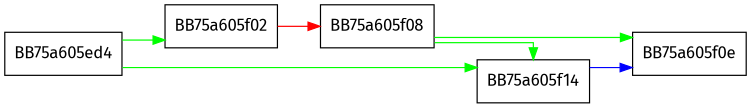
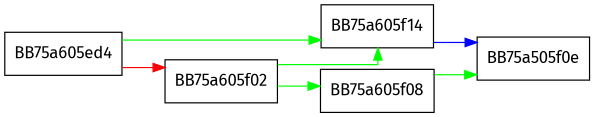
(293, 26) -> (293, 86)
(138, 40) -> (138, 68)
(486, 43) -> (330, 65)
(689, 54) -> (533, 59)
